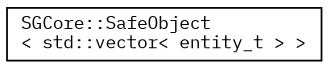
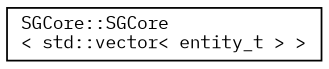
(164, 34) -> (164, 34)
